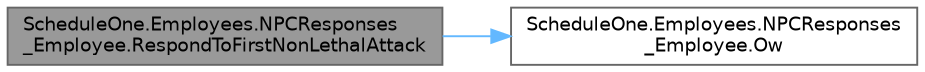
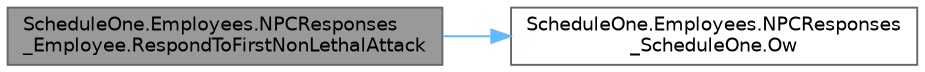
(714, 36) -> (714, 36)
